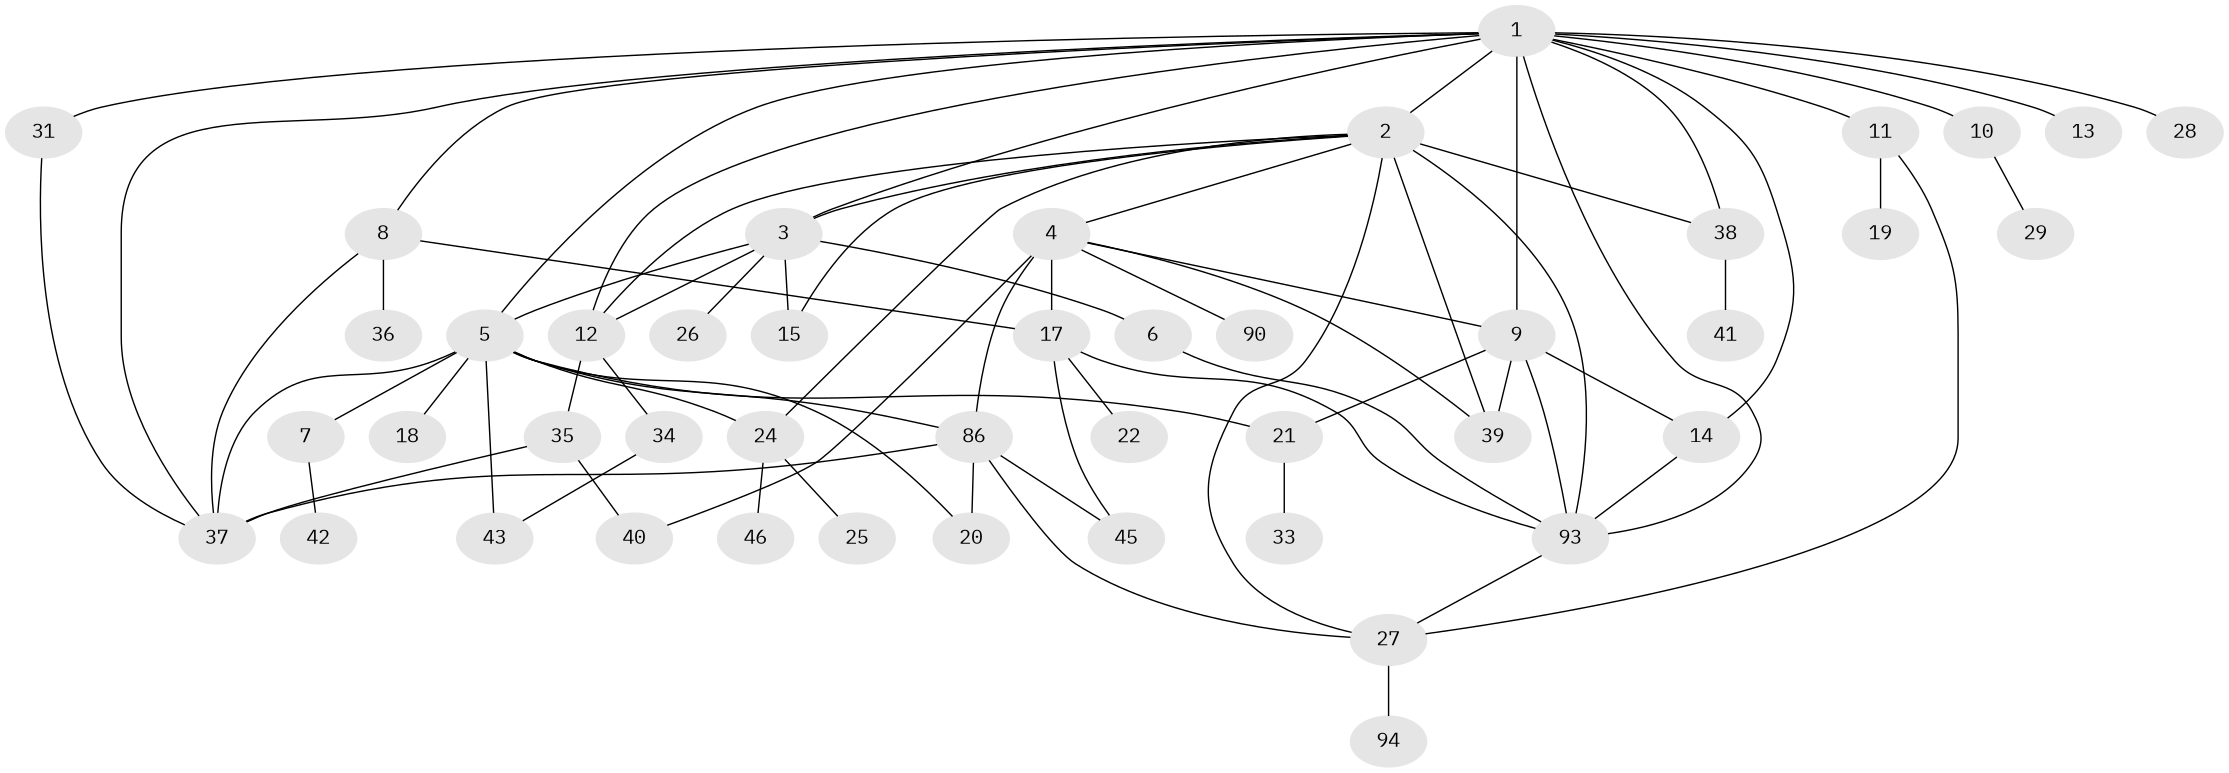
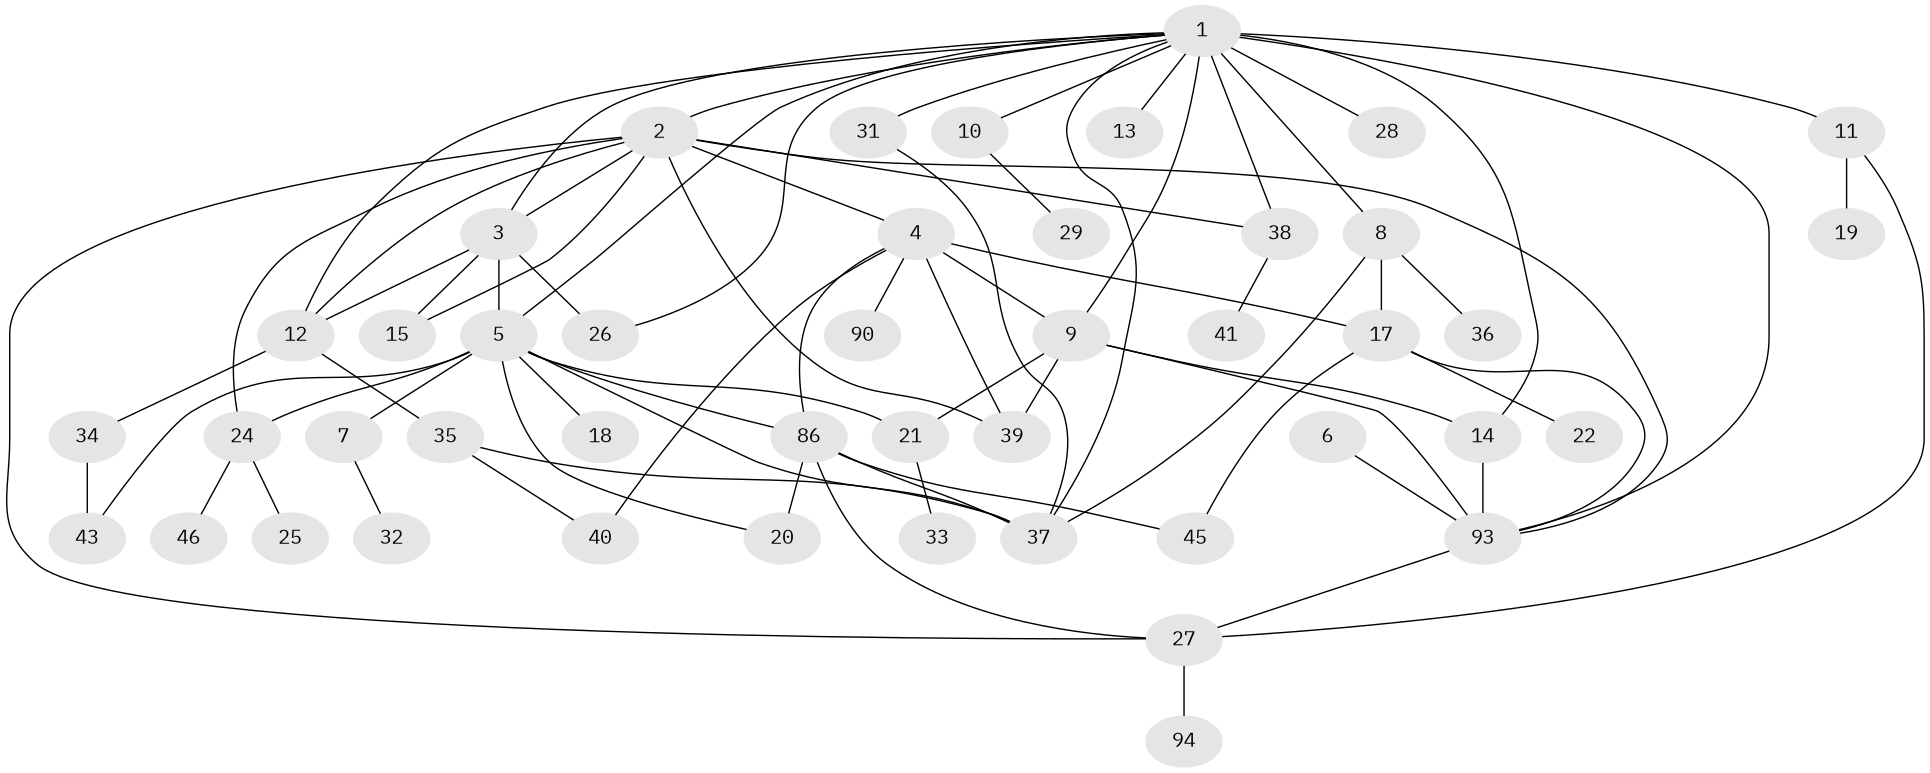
none -> (839, 95)
(974, 273) -> none
(319, 539) -> (392, 539)
